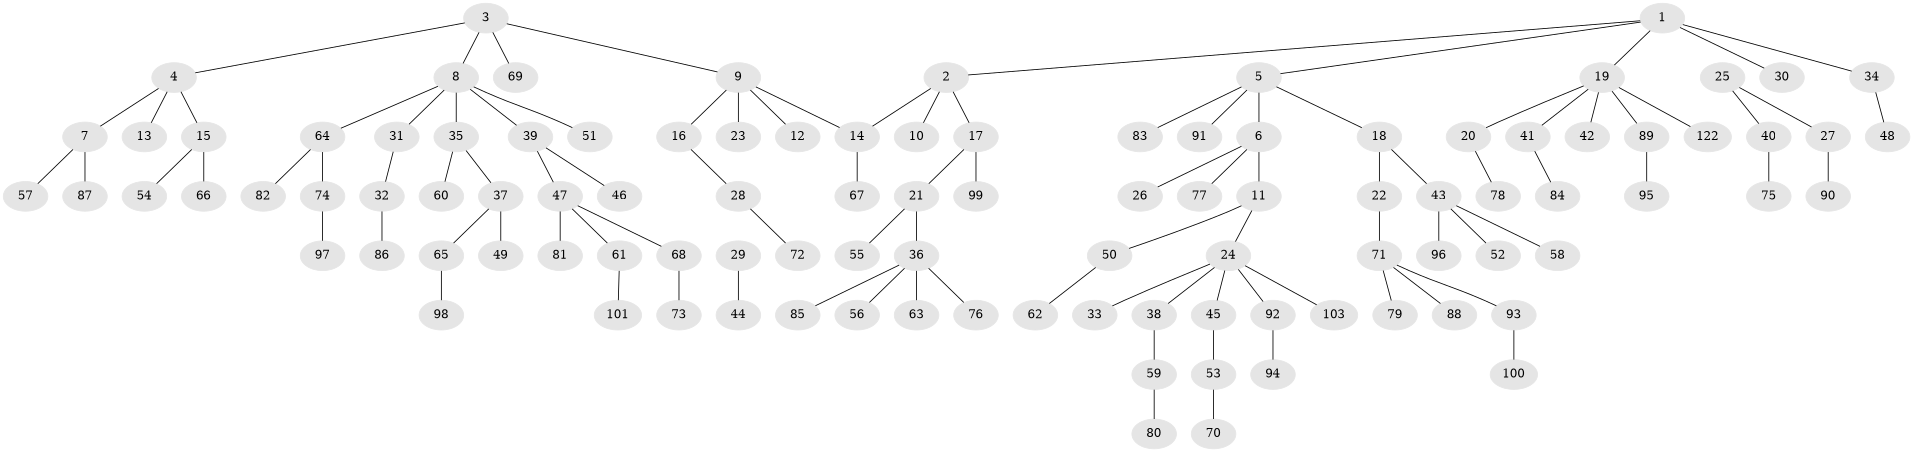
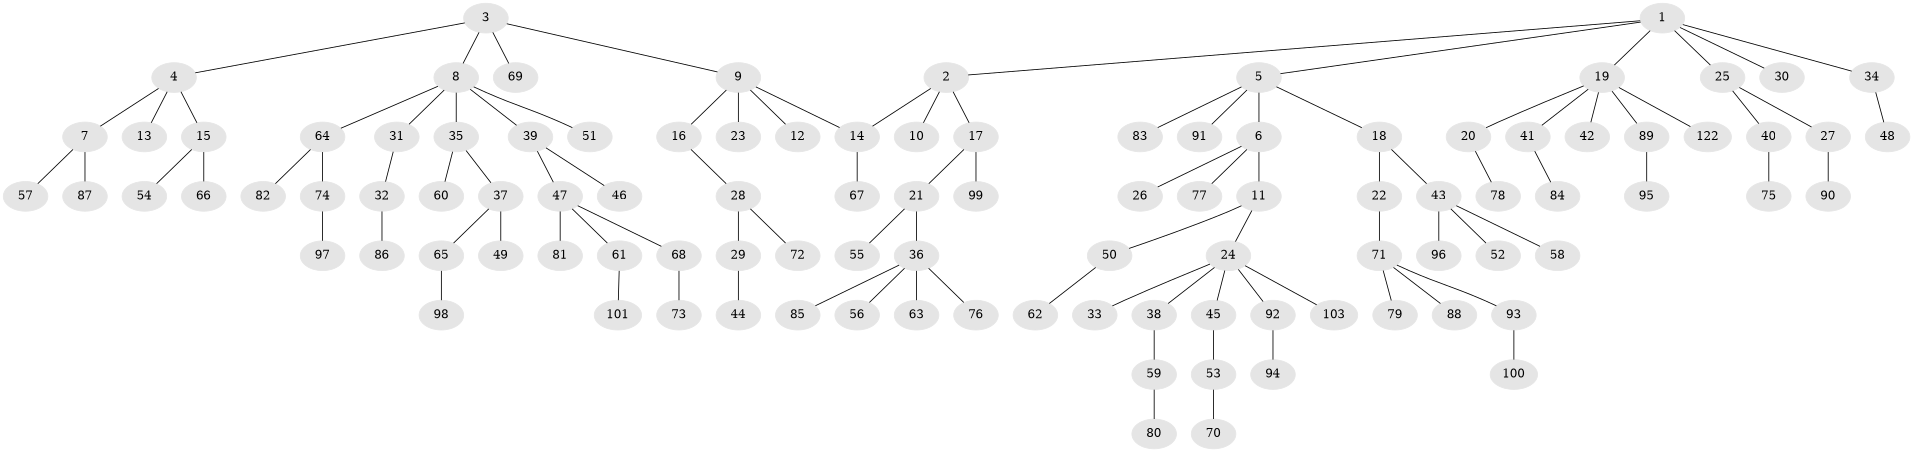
none -> (1692, 48)
none -> (738, 226)
